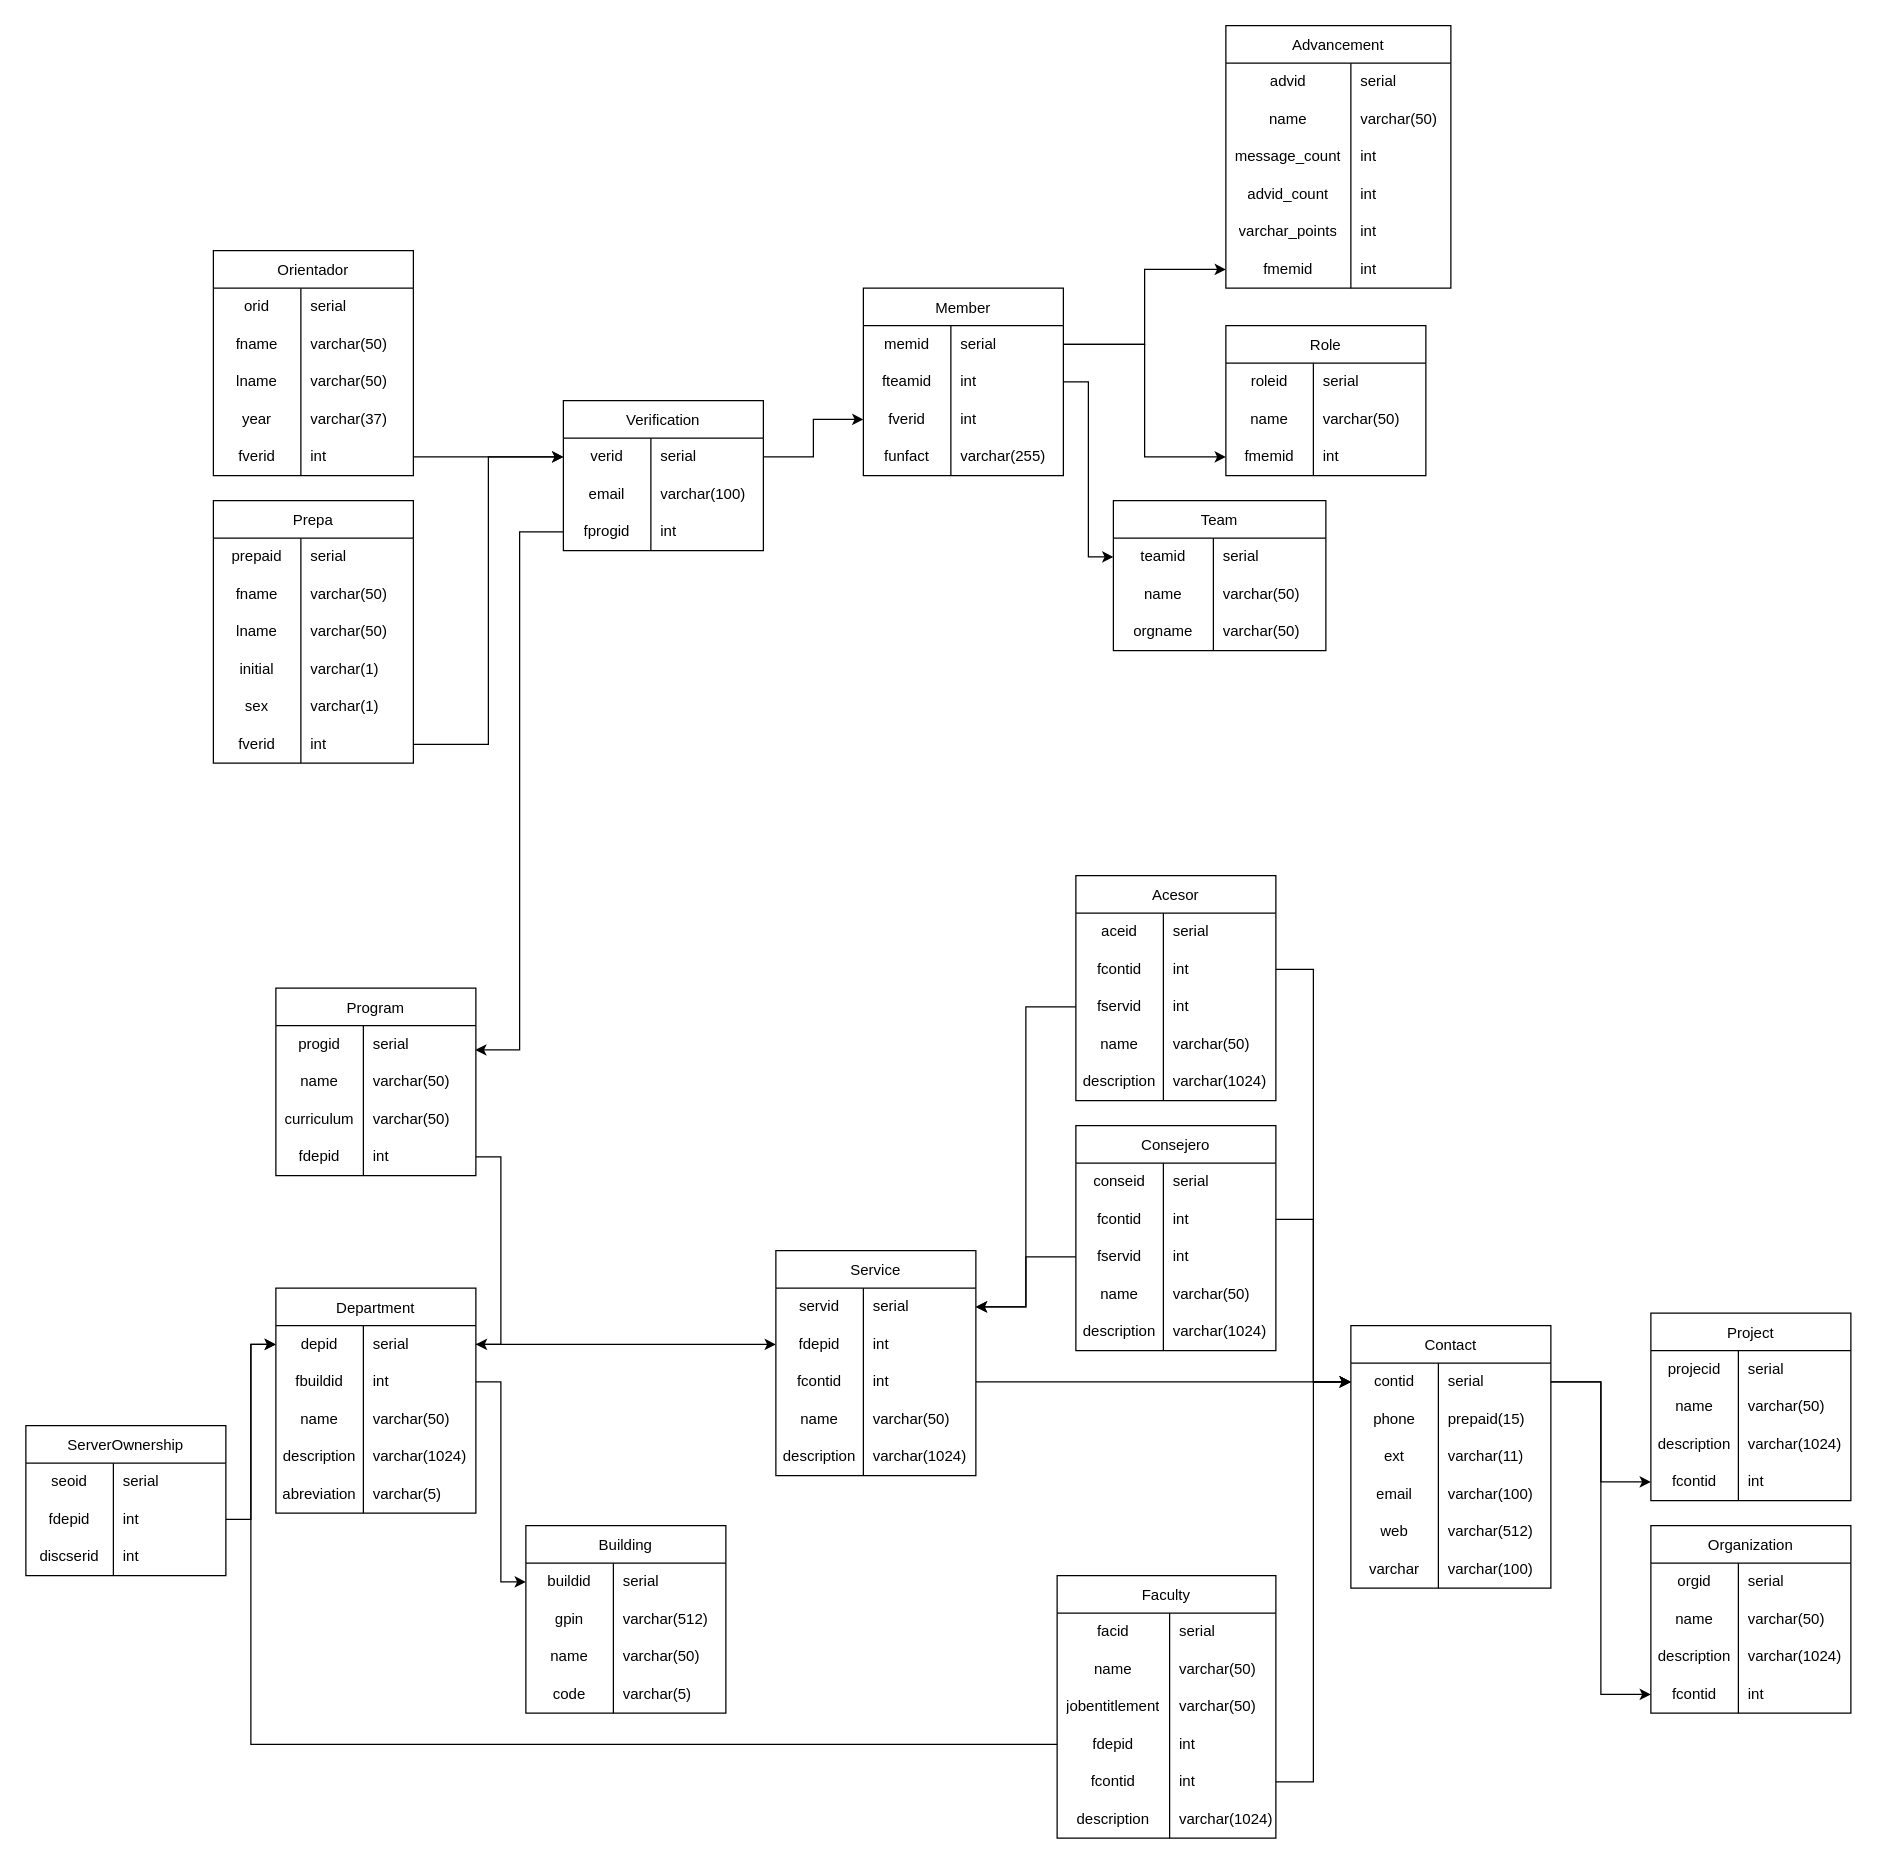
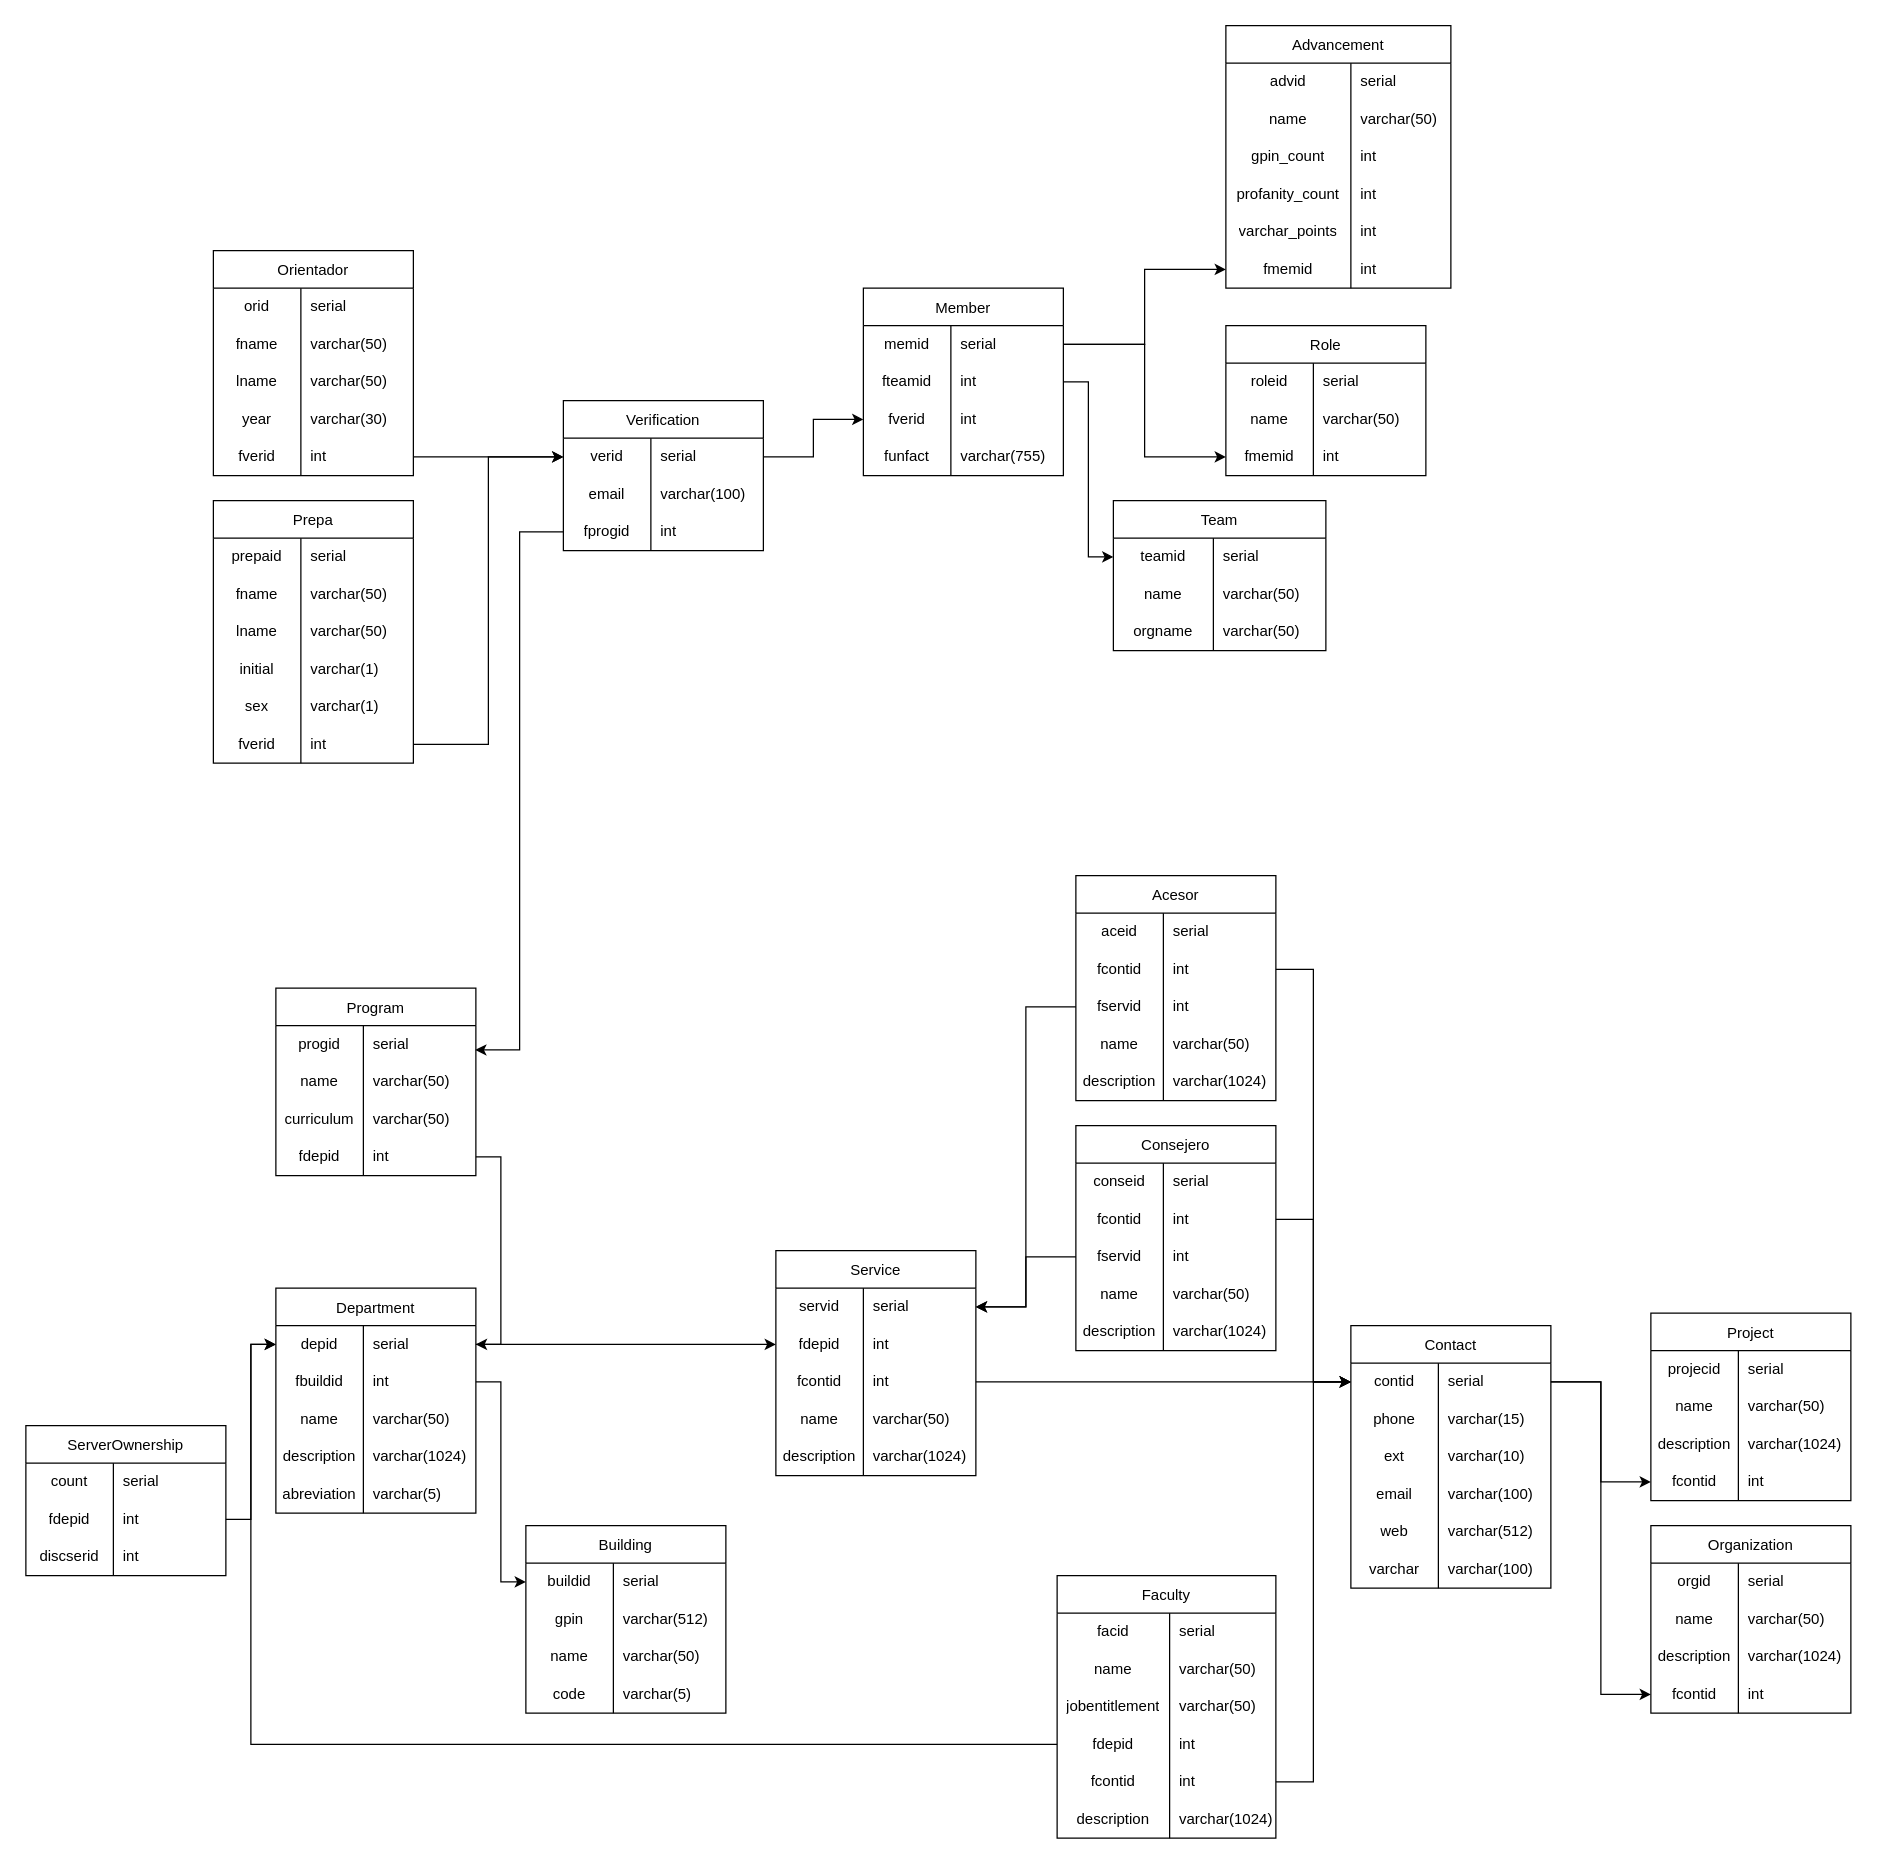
(1288, 157) -> (1288, 157)
(1288, 194) -> (1288, 194)
(357, 419) -> (357, 419)
(1011, 457) -> (1011, 457)
(1492, 1419) -> (1494, 1419)
(1494, 1457) -> (1494, 1457)
(69, 1482) -> (69, 1482)
